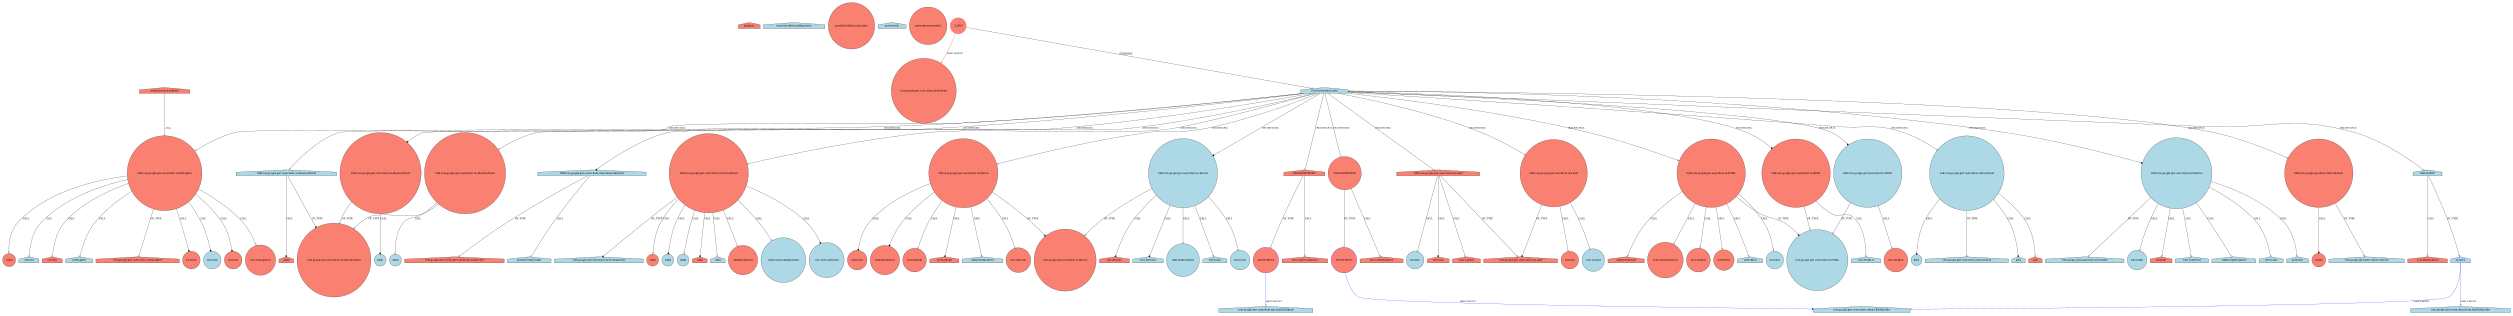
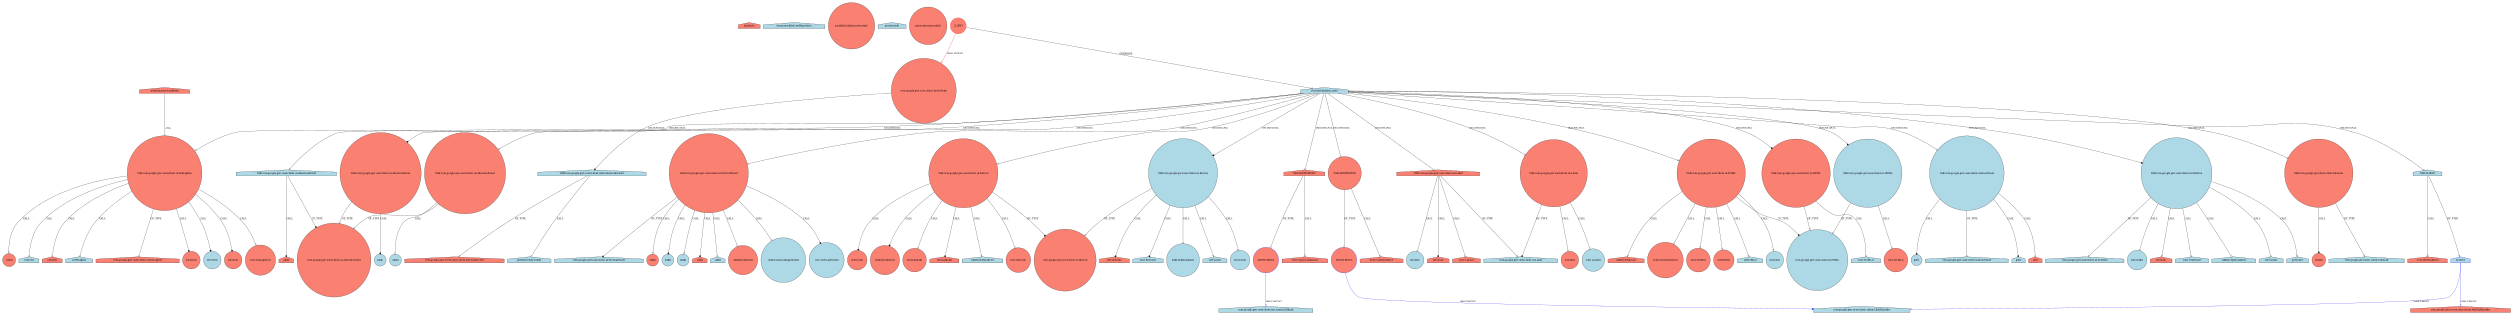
(1062, 130) -> (735, 108)
(1521, 260) -> (1521, 260)
(2461, 310) -> (2461, 310)
